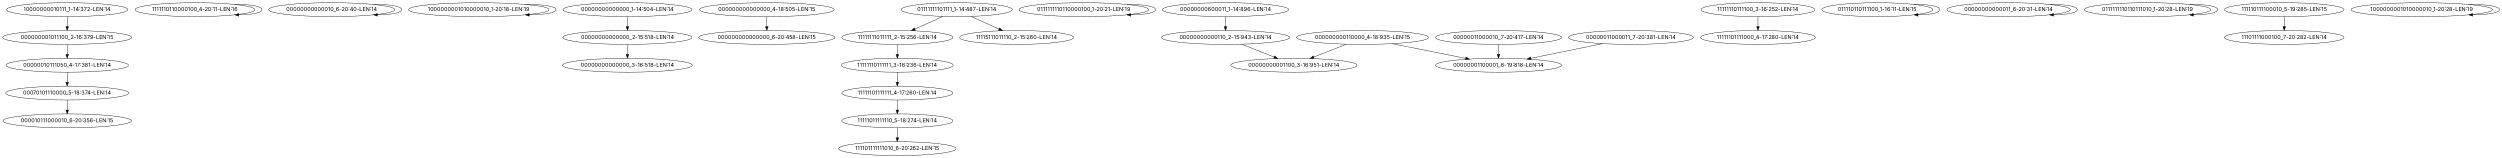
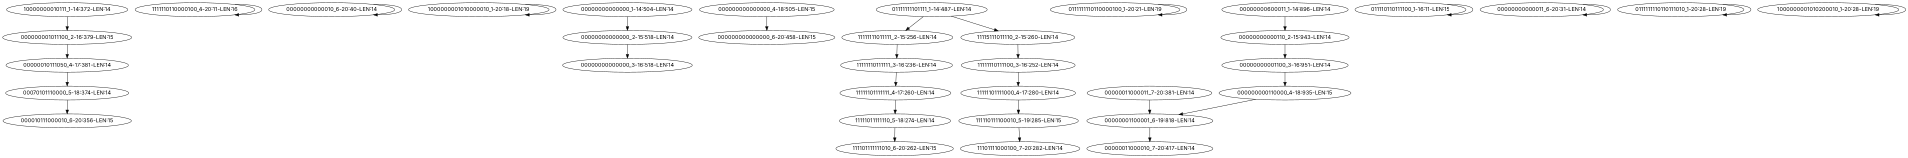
(2422, 10) -> (1828, 10)
none -> (1018, 49)
(1498, 49) -> (1150, 133)
(1330, 51) -> (1285, 77)
none -> (1018, 105)
